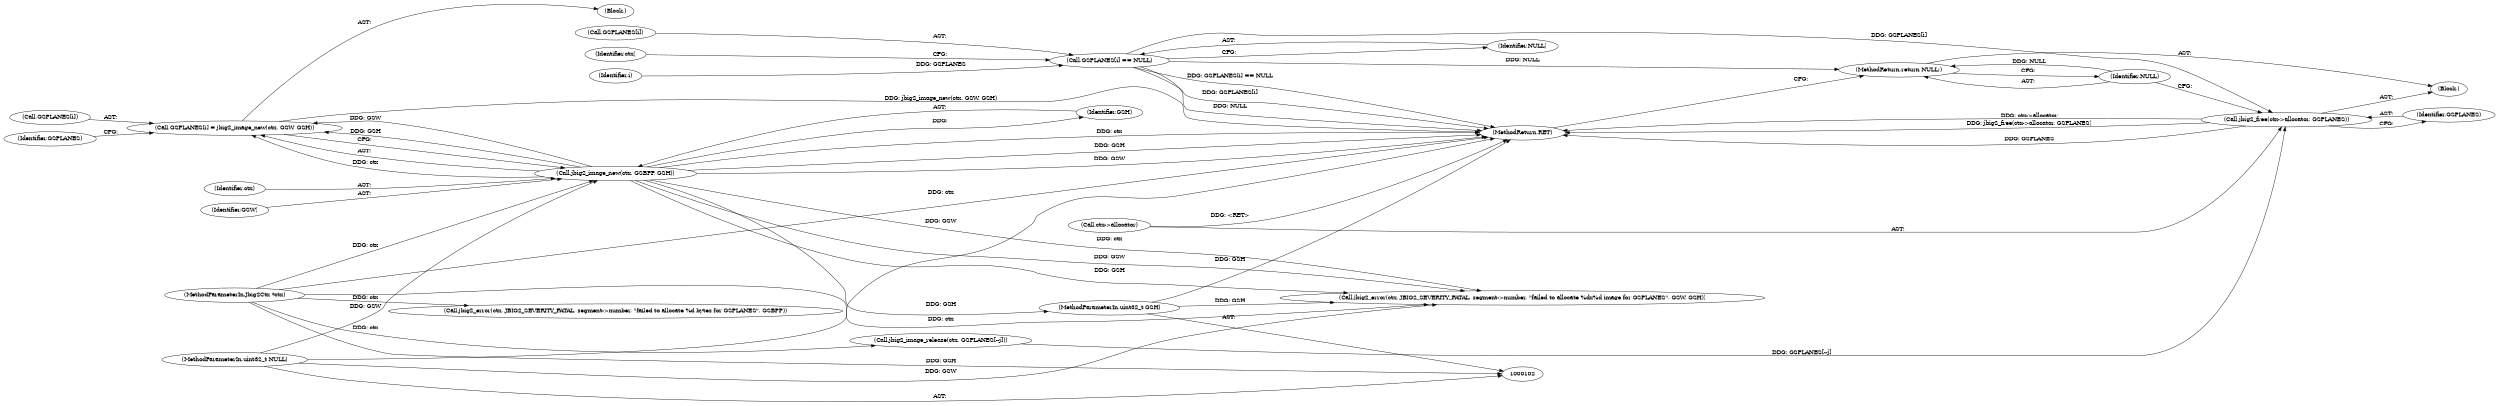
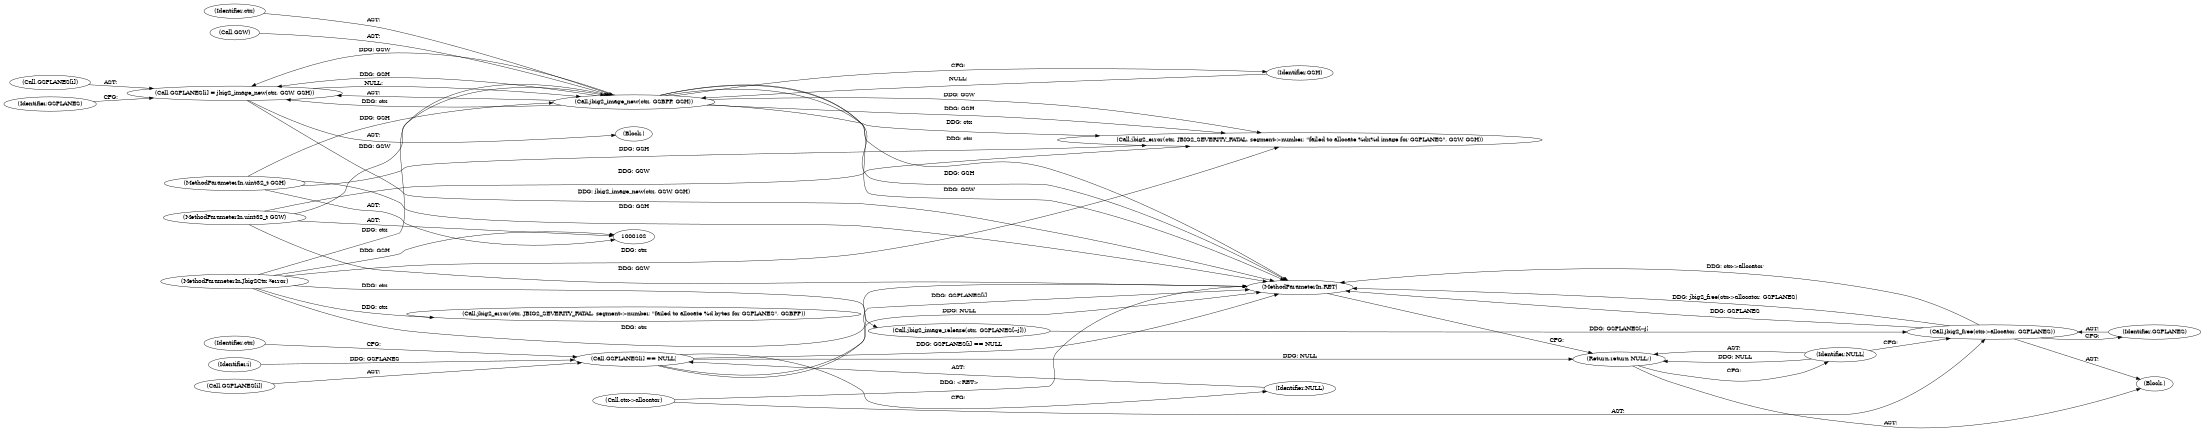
(1702, 34) -> none
(1899, 70) -> (1619, 359)
(941, 107) -> (959, 79)
(941, 121) -> (959, 66)
(1522, 133) -> (1300, 287)
(365, 140) -> (375, 83)
(235, 210) -> (235, 33)
(839, 283) -> (394, 121)
(235, 295) -> (235, 281)
(235, 360) -> (235, 218)
